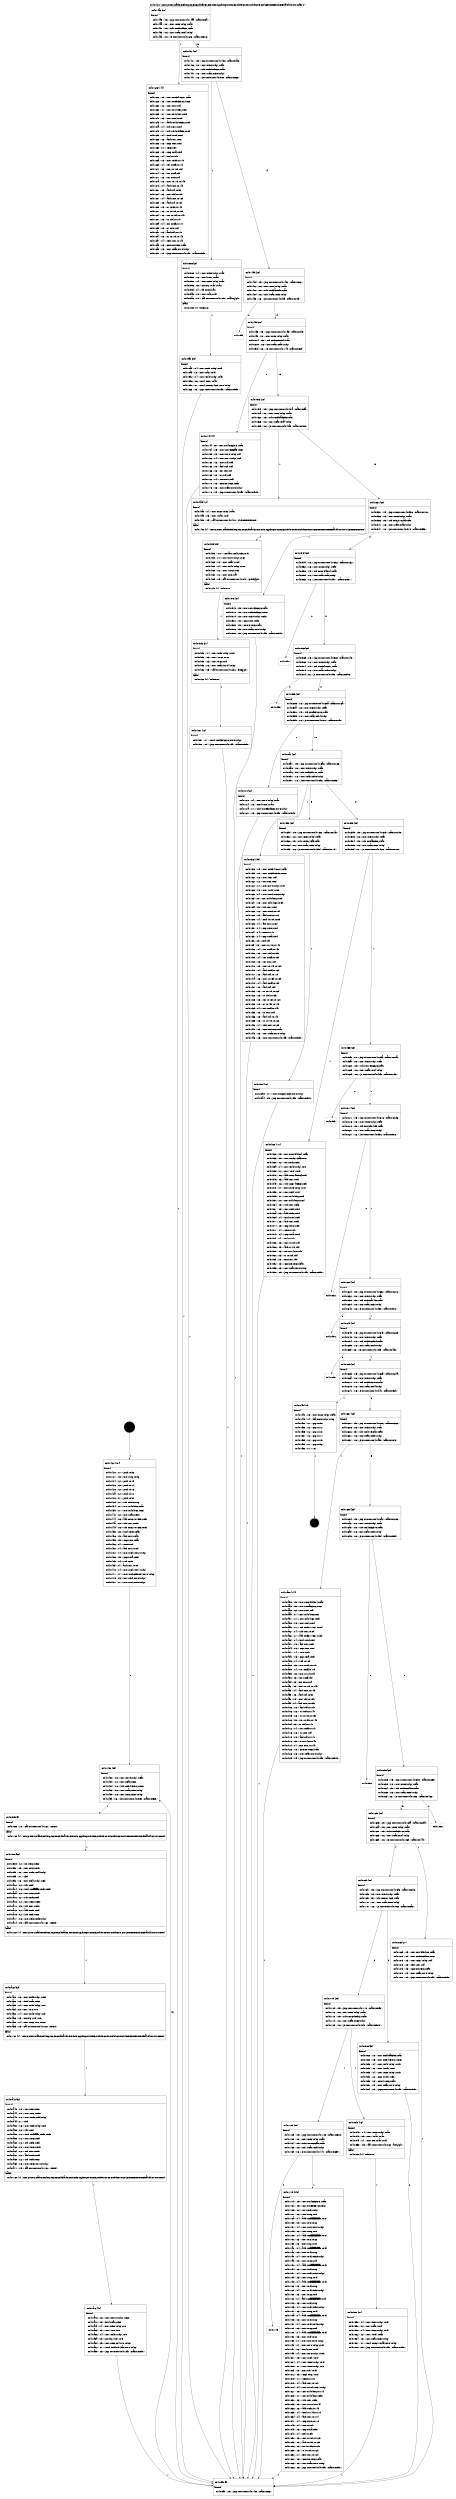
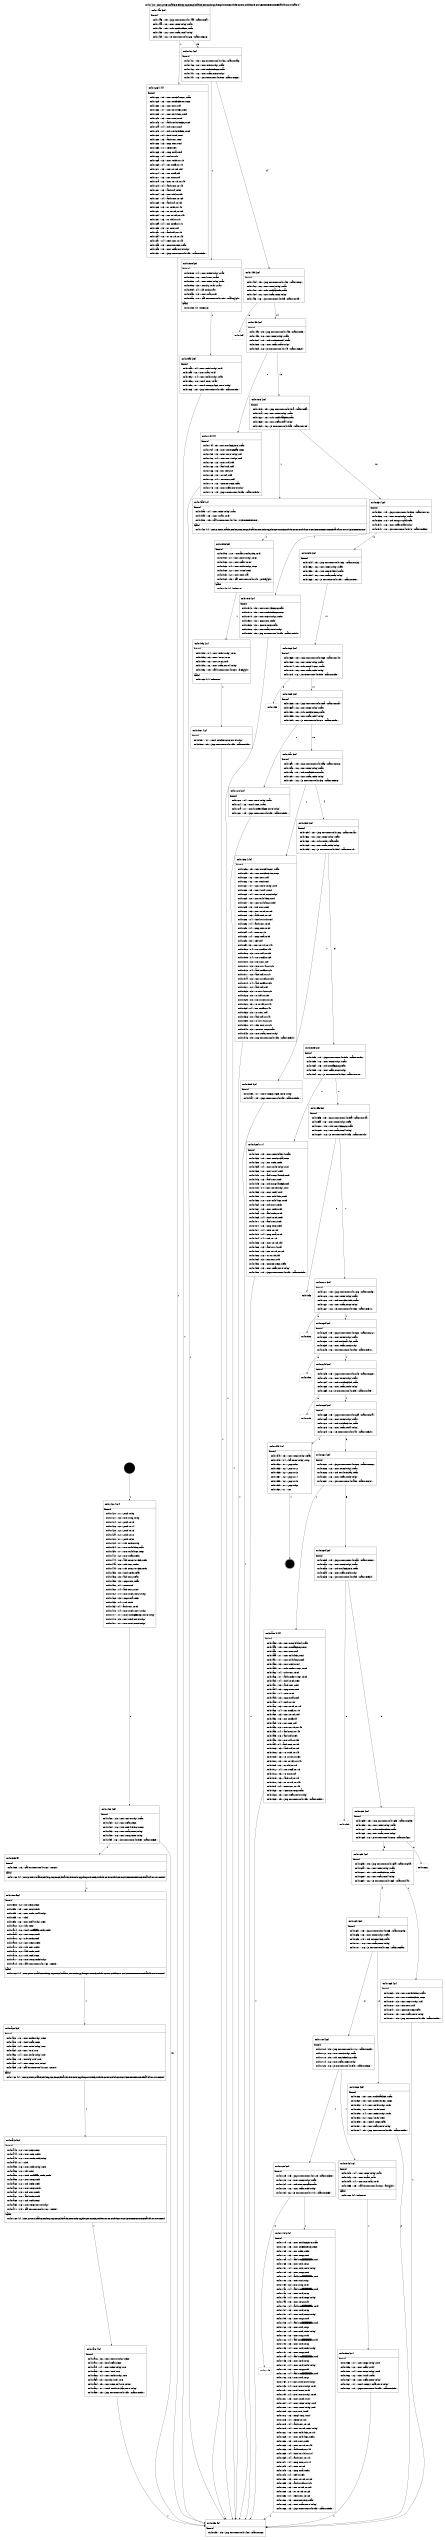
(285, 662) -> none
(311, 802) -> (324, 802)
(342, 802) -> (331, 948)
(170, 2160) -> (170, 2195)
